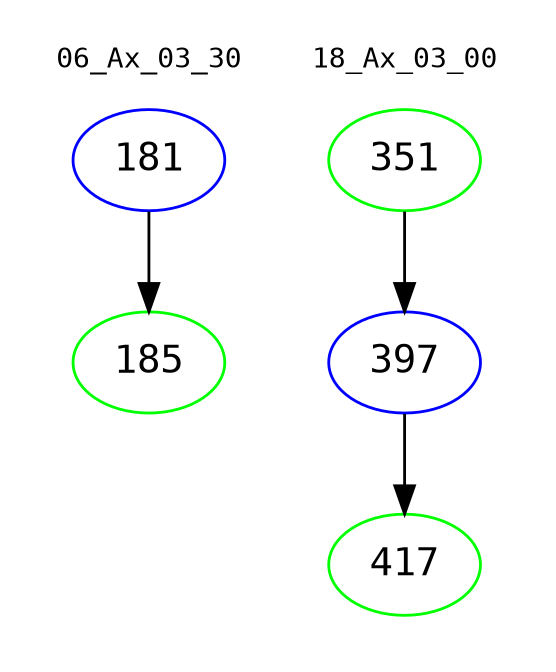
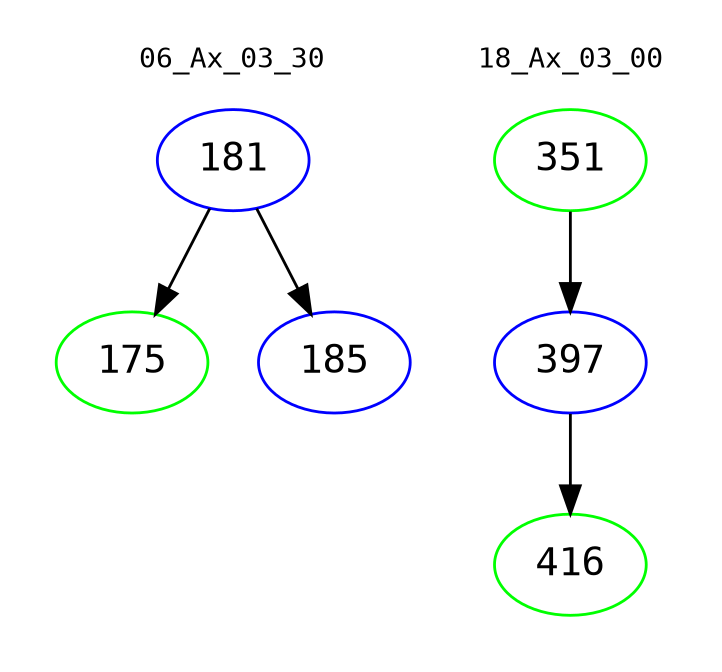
none -> (132, 362)
(149, 362) -> (334, 362)
(405, 565) -> (570, 565)
